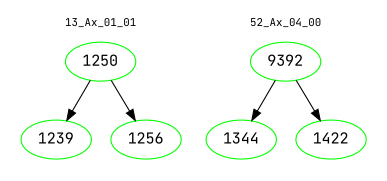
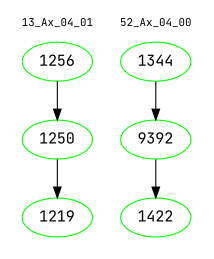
(101, 23) -> (58, 23)
(120, 96) -> (57, 95)
(266, 96) -> (156, 95)
(56, 140) -> (57, 217)
